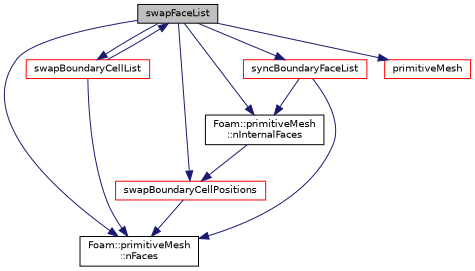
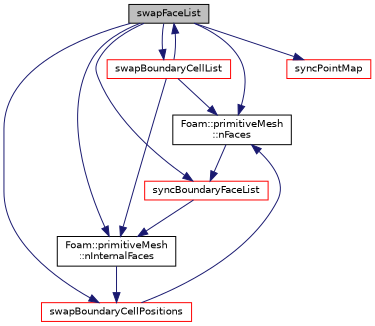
(428, 69) -> (329, 69)
none -> (144, 153)
(309, 180) -> (220, 158)
